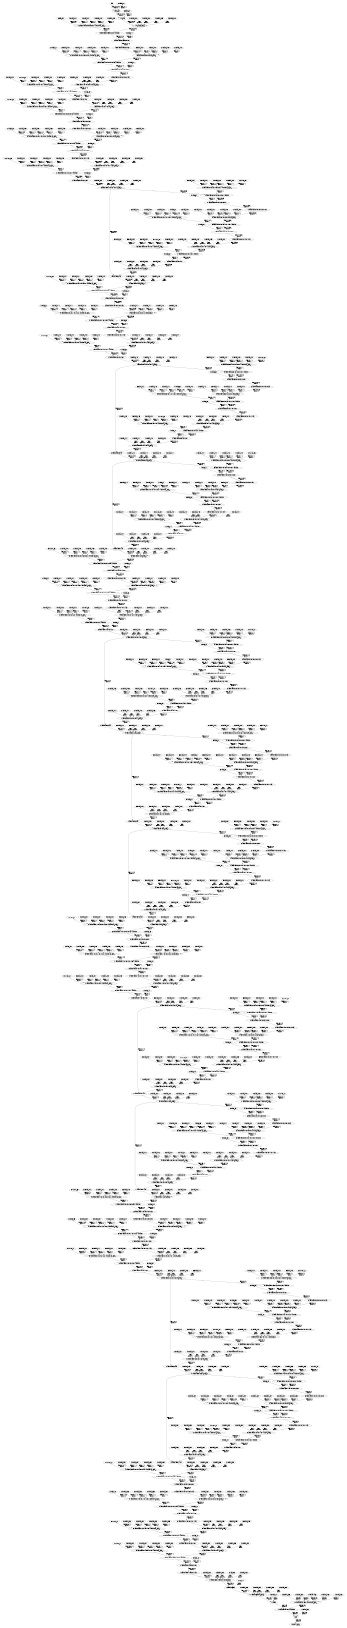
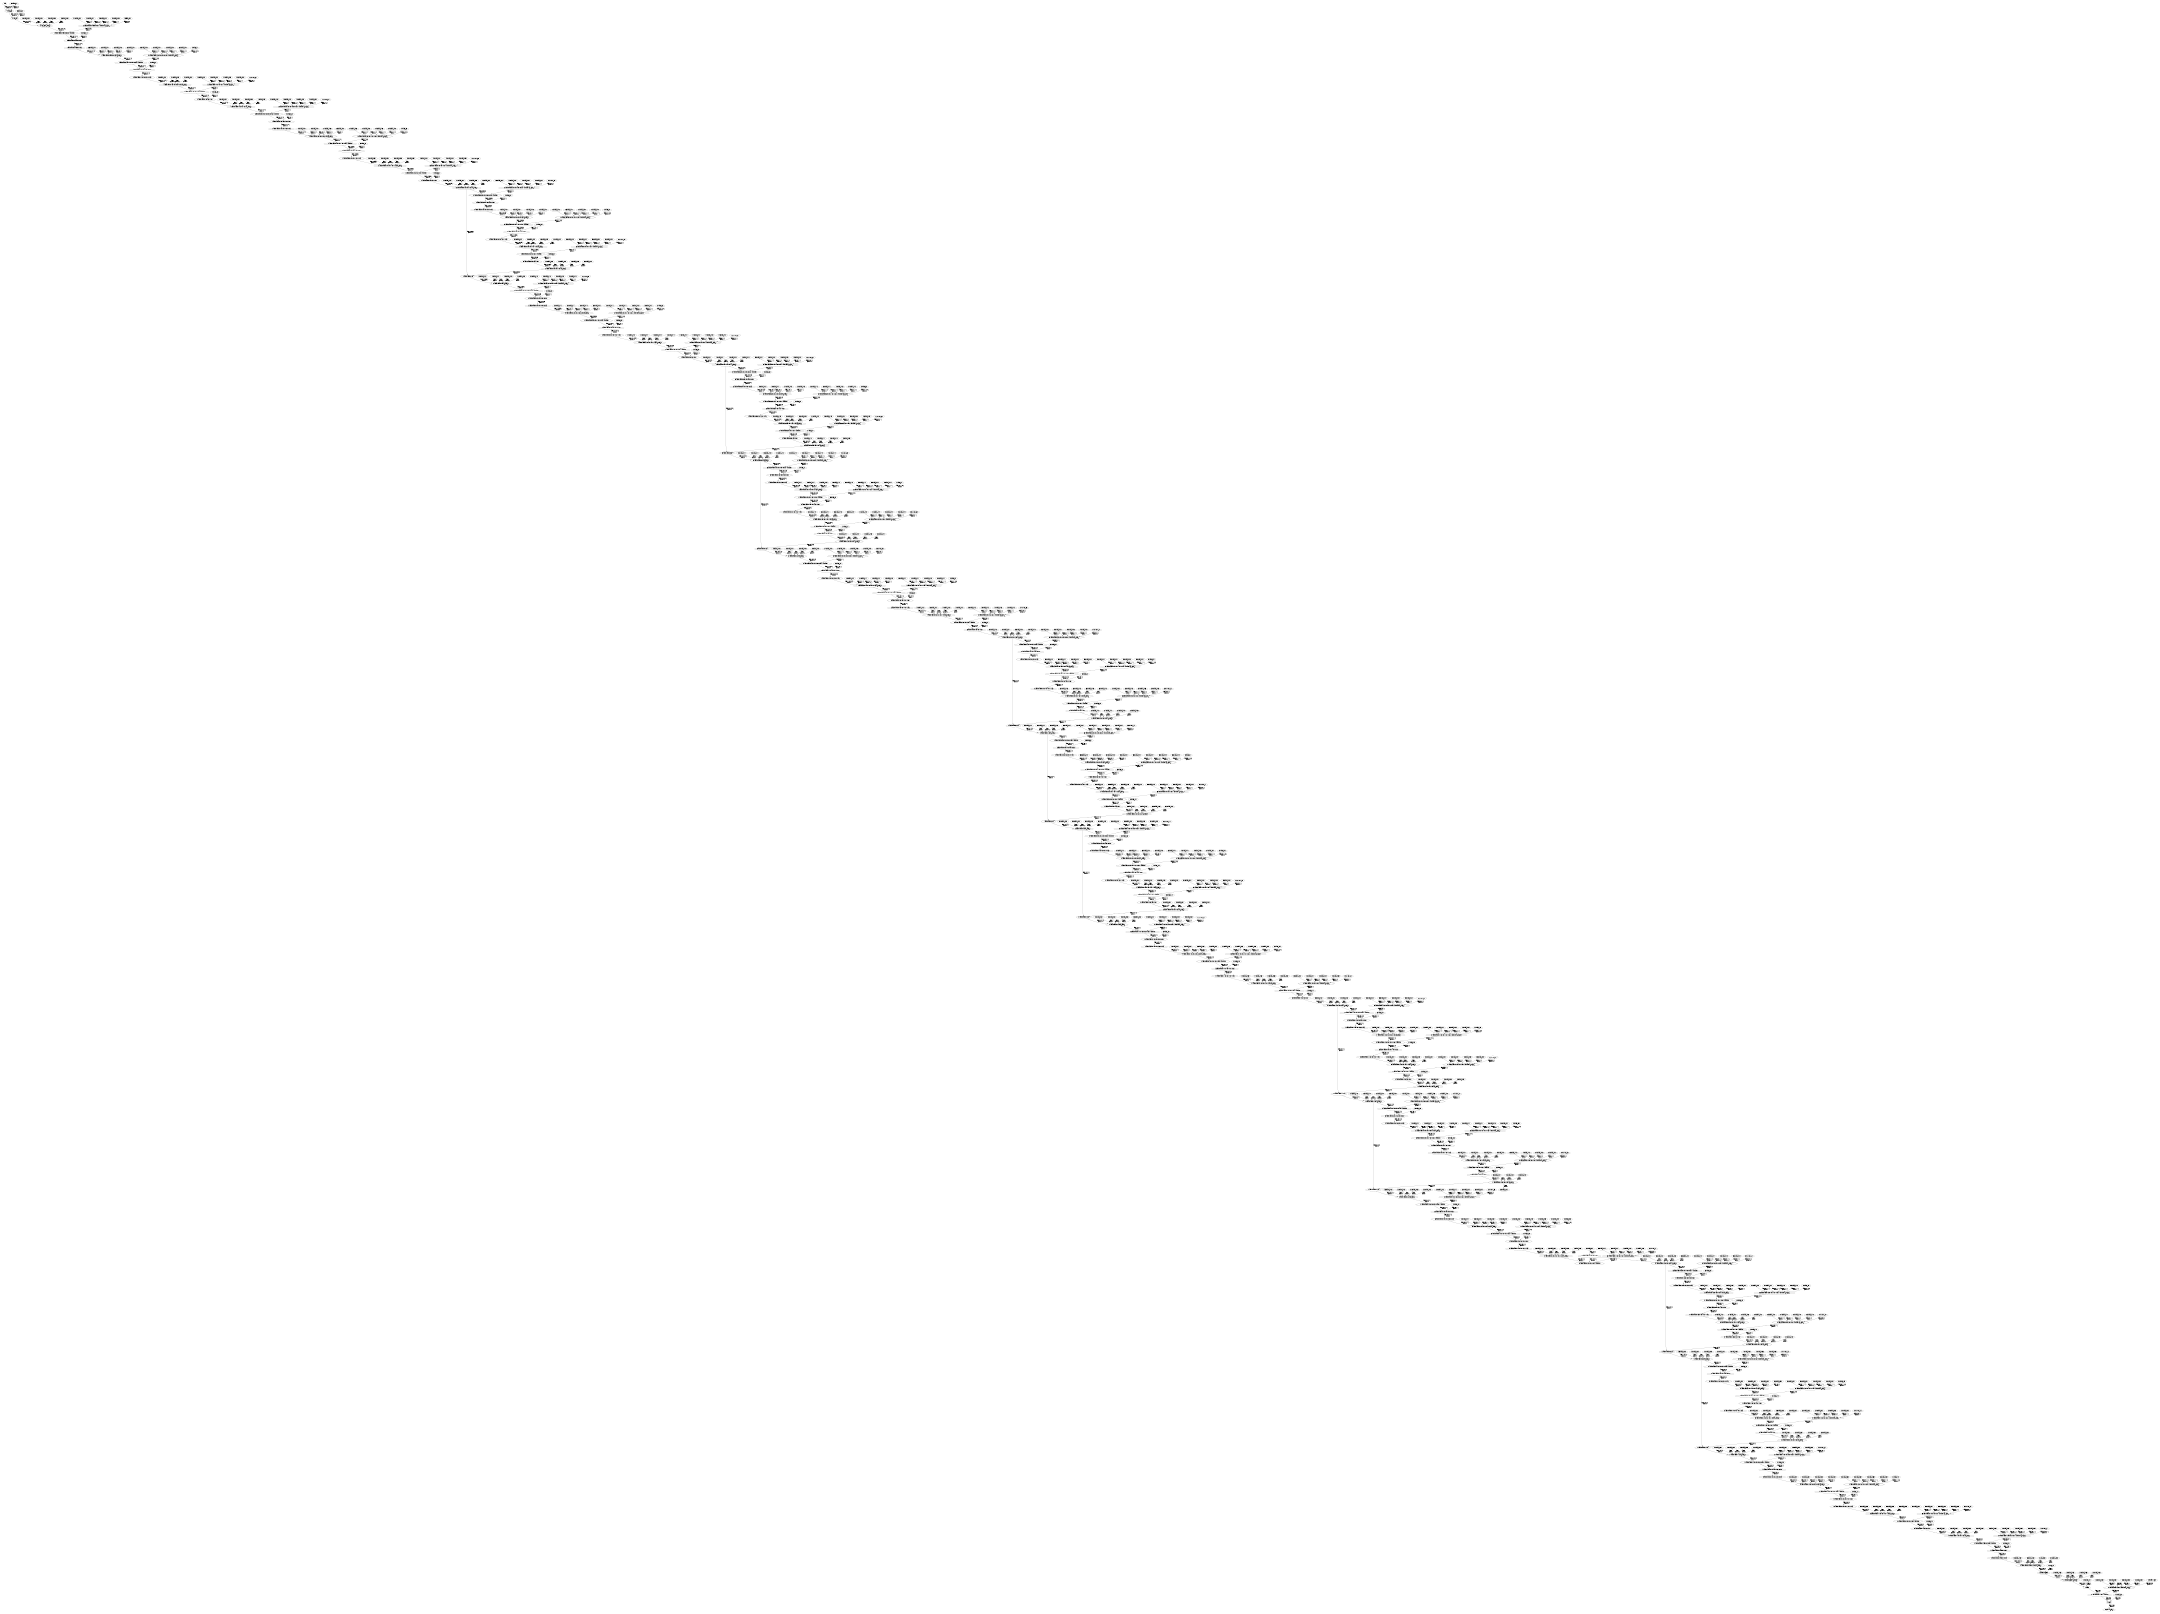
none -> (850, 512)
none -> (972, 608)
(151, 1179) -> (1503, 1186)
(134, 1267) -> (1590, 1259)
